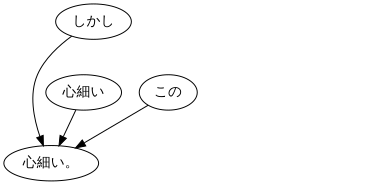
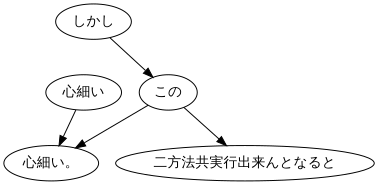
(36, 80) -> (128, 54)
none -> (245, 163)
